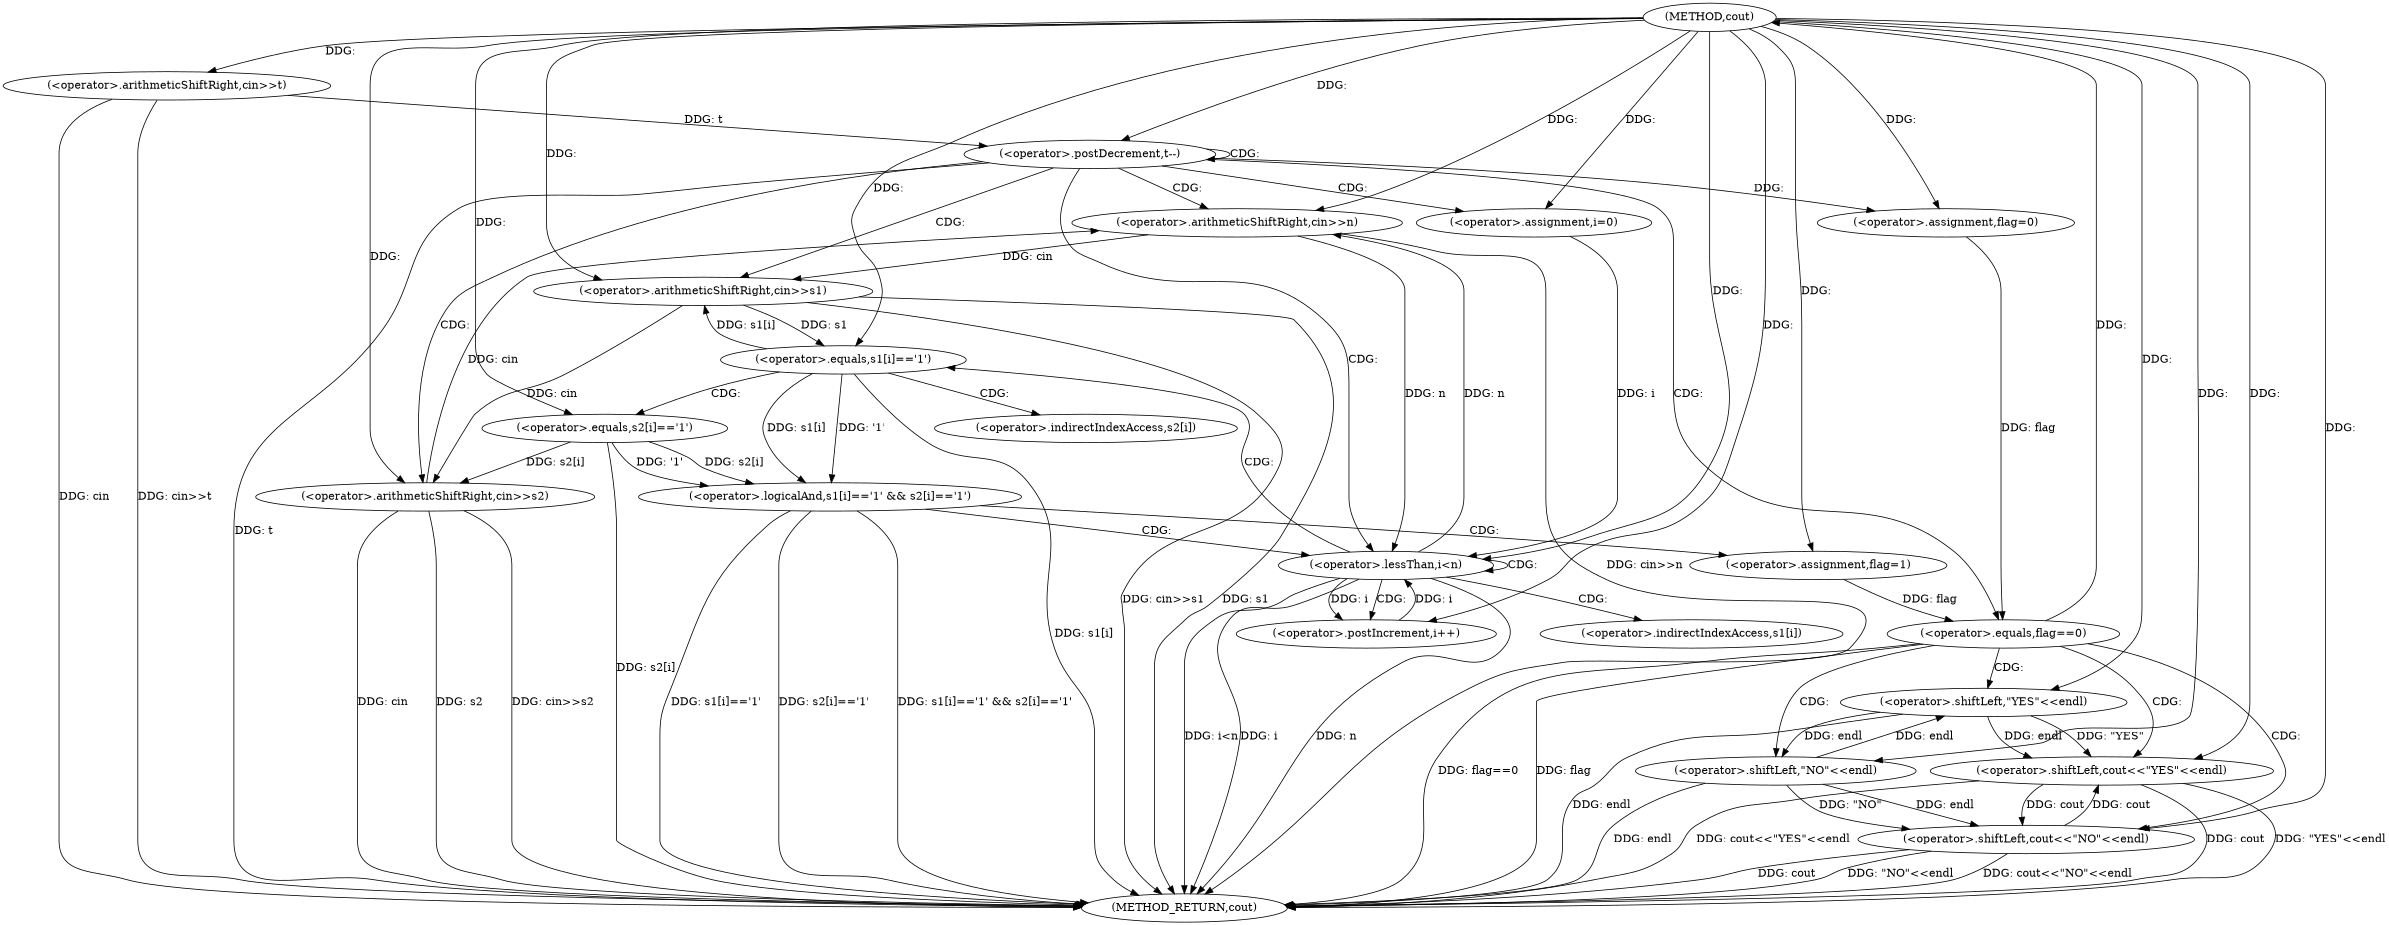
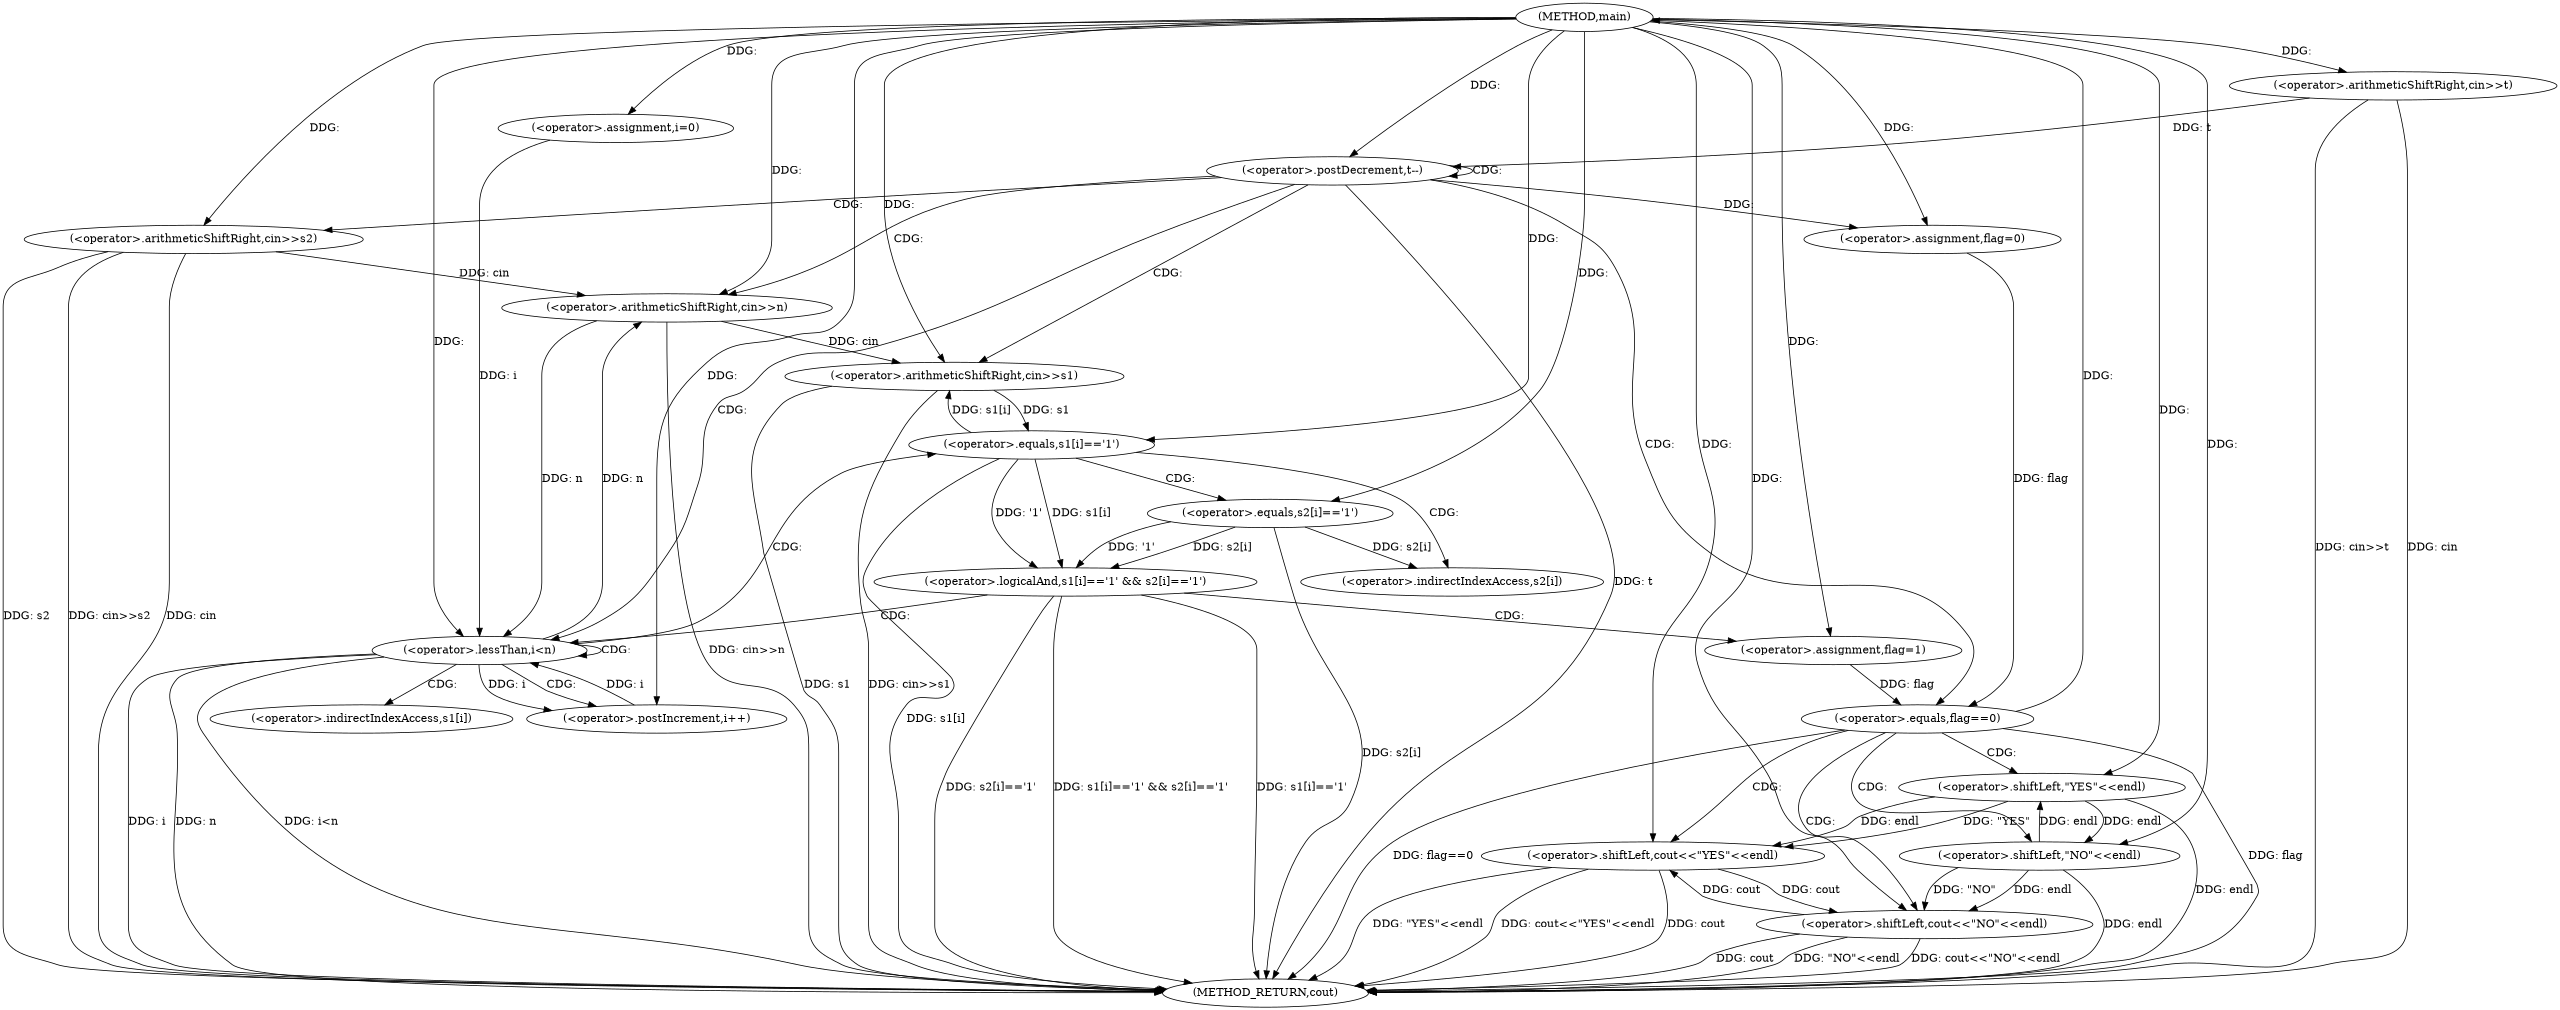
(1710, 17) -> (1584, 17)
(1309, 188) -> none
(549, 381) -> none
(519, 461) -> (1357, 546)
